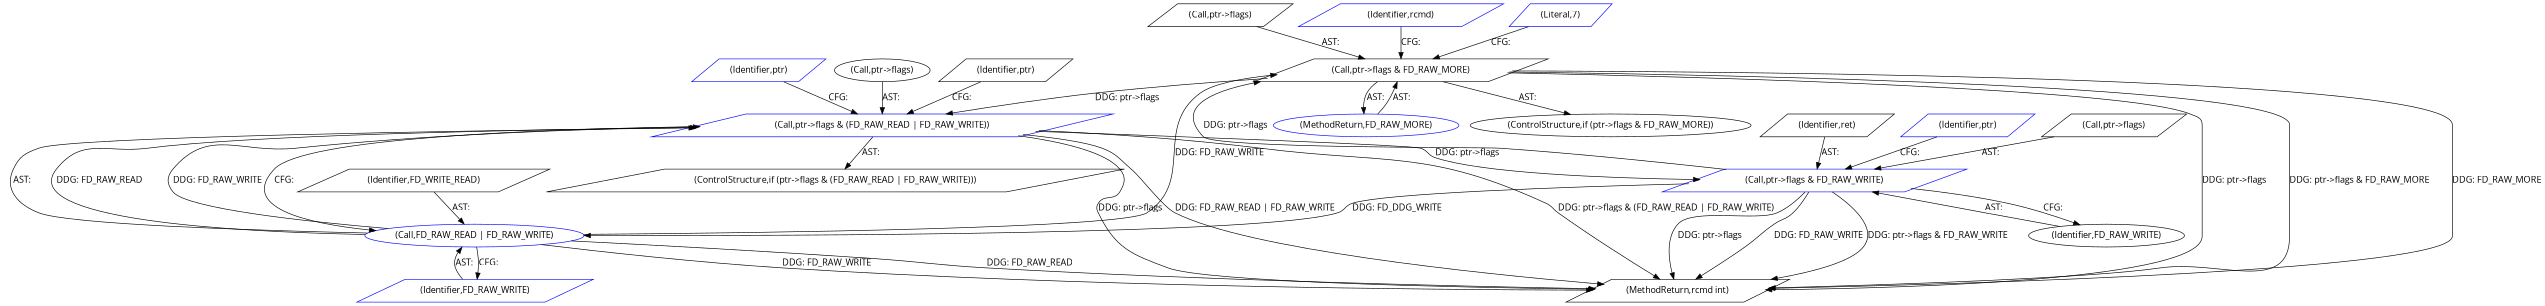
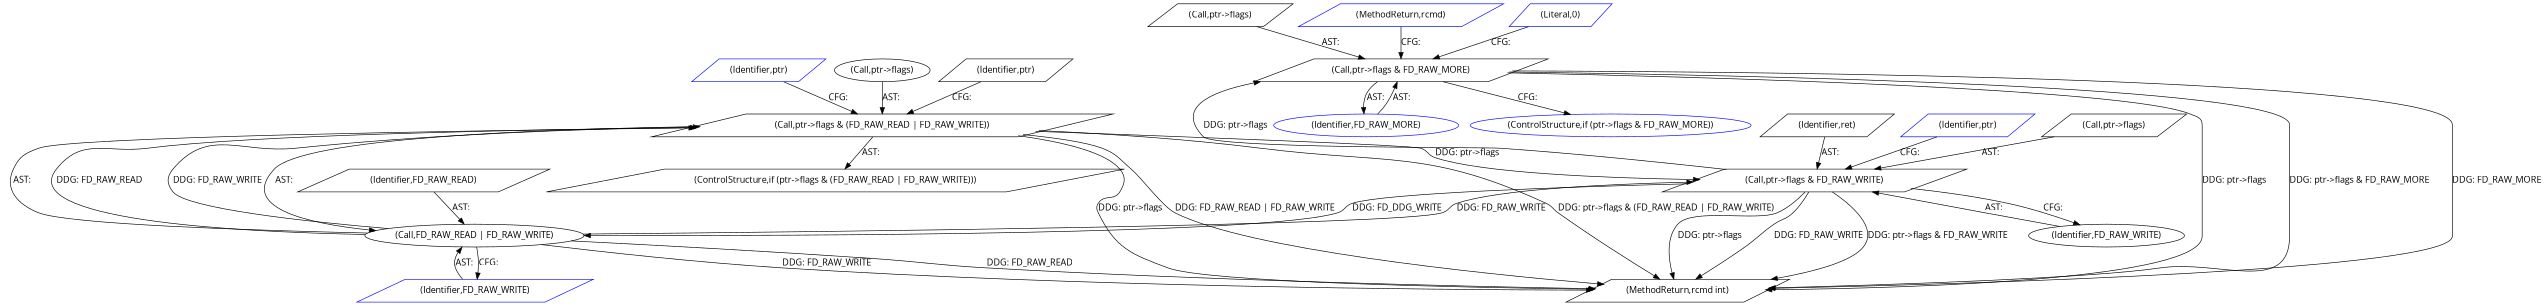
(1401, 15) -> (1401, 15)
(1561, 15) -> (1561, 15)
(1110, 92) -> none
(1529, 98) -> (1529, 98)
(882, 125) -> (882, 125)
(1366, 125) -> (1366, 125)
(1611, 125) -> (1611, 125)
(285, 180) -> (285, 180)
(424, 180) -> (424, 180)
(1815, 180) -> (1815, 180)
(970, 227) -> (1027, 228)
(474, 236) -> (474, 236)
